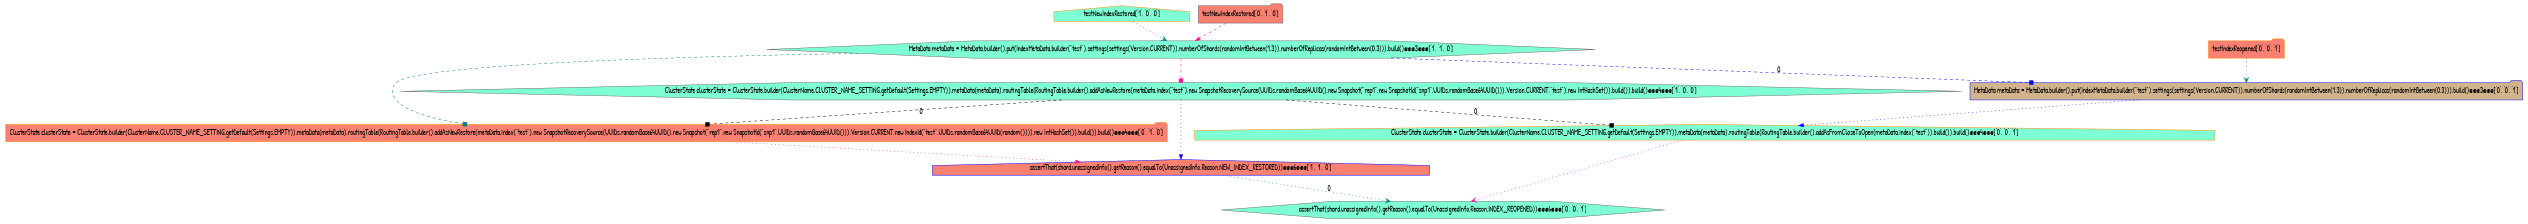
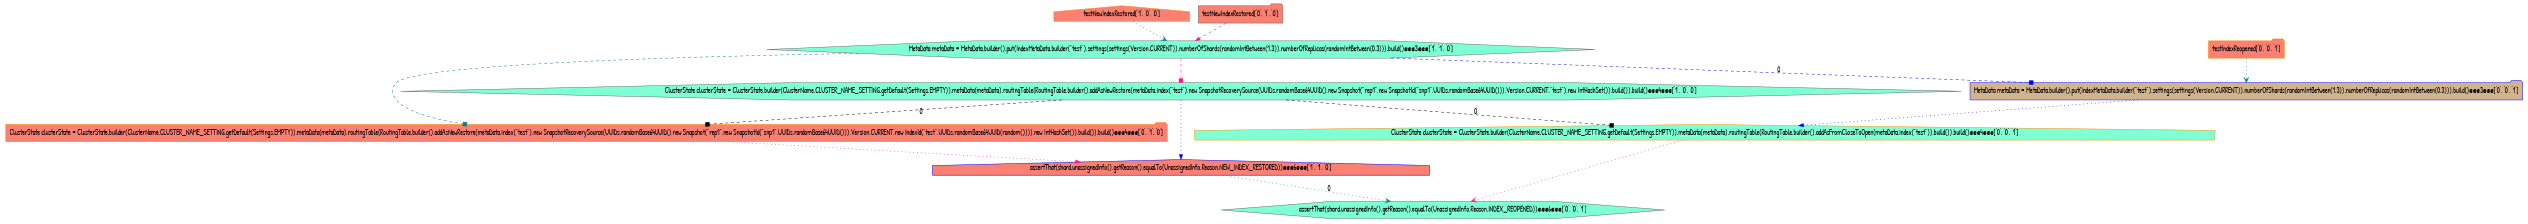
(1122, 14) -> (1122, 14)
